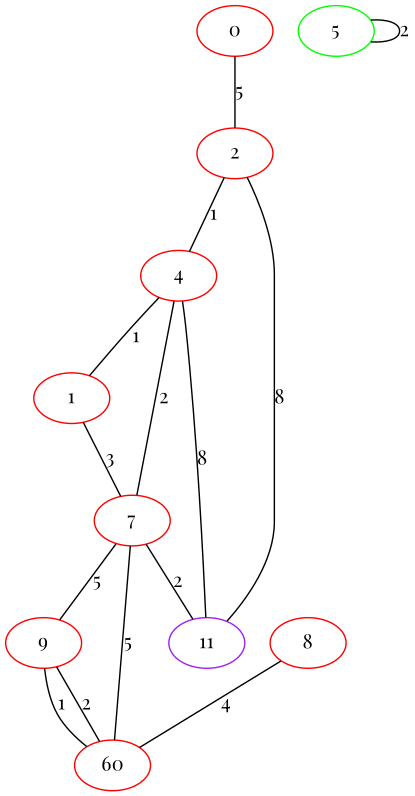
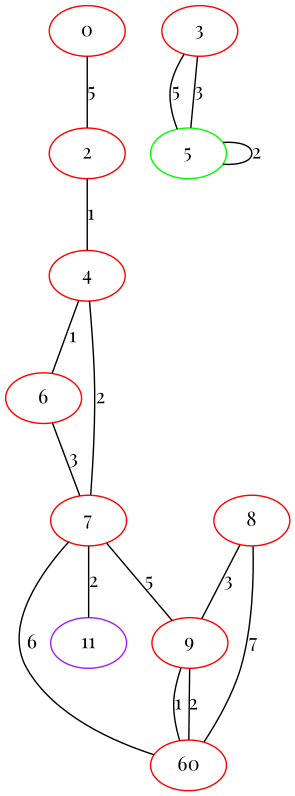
none -> (200, 31)
(72, 398) -> (44, 398)
(274, 403) -> none
(197, 459) -> none
none -> (221, 582)
(129, 643) -> (32, 643)
(226, 704) -> (254, 643)
